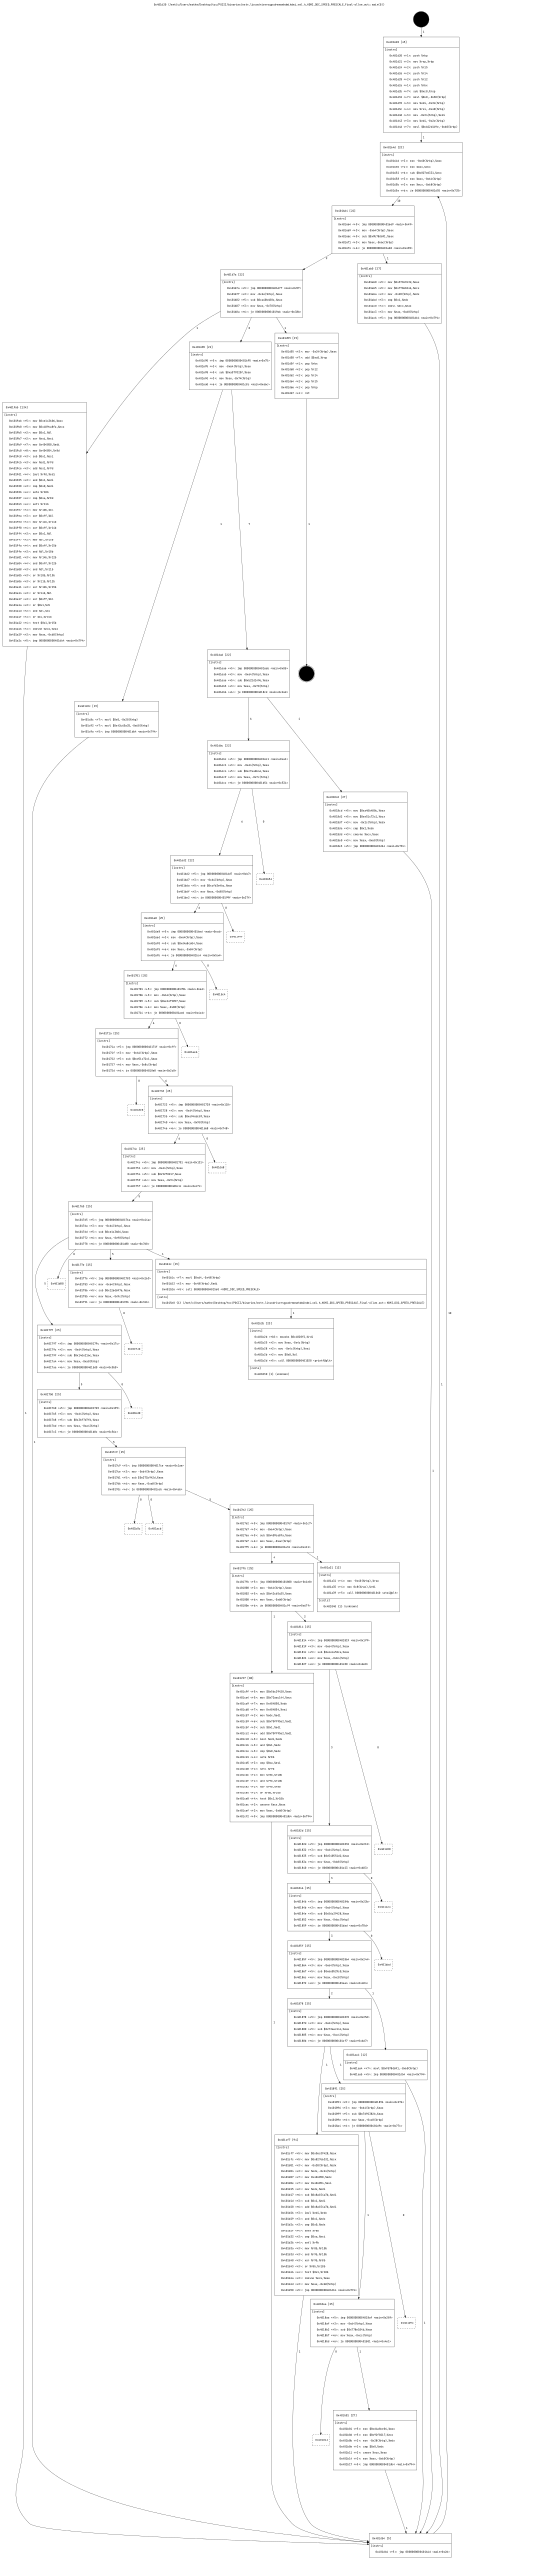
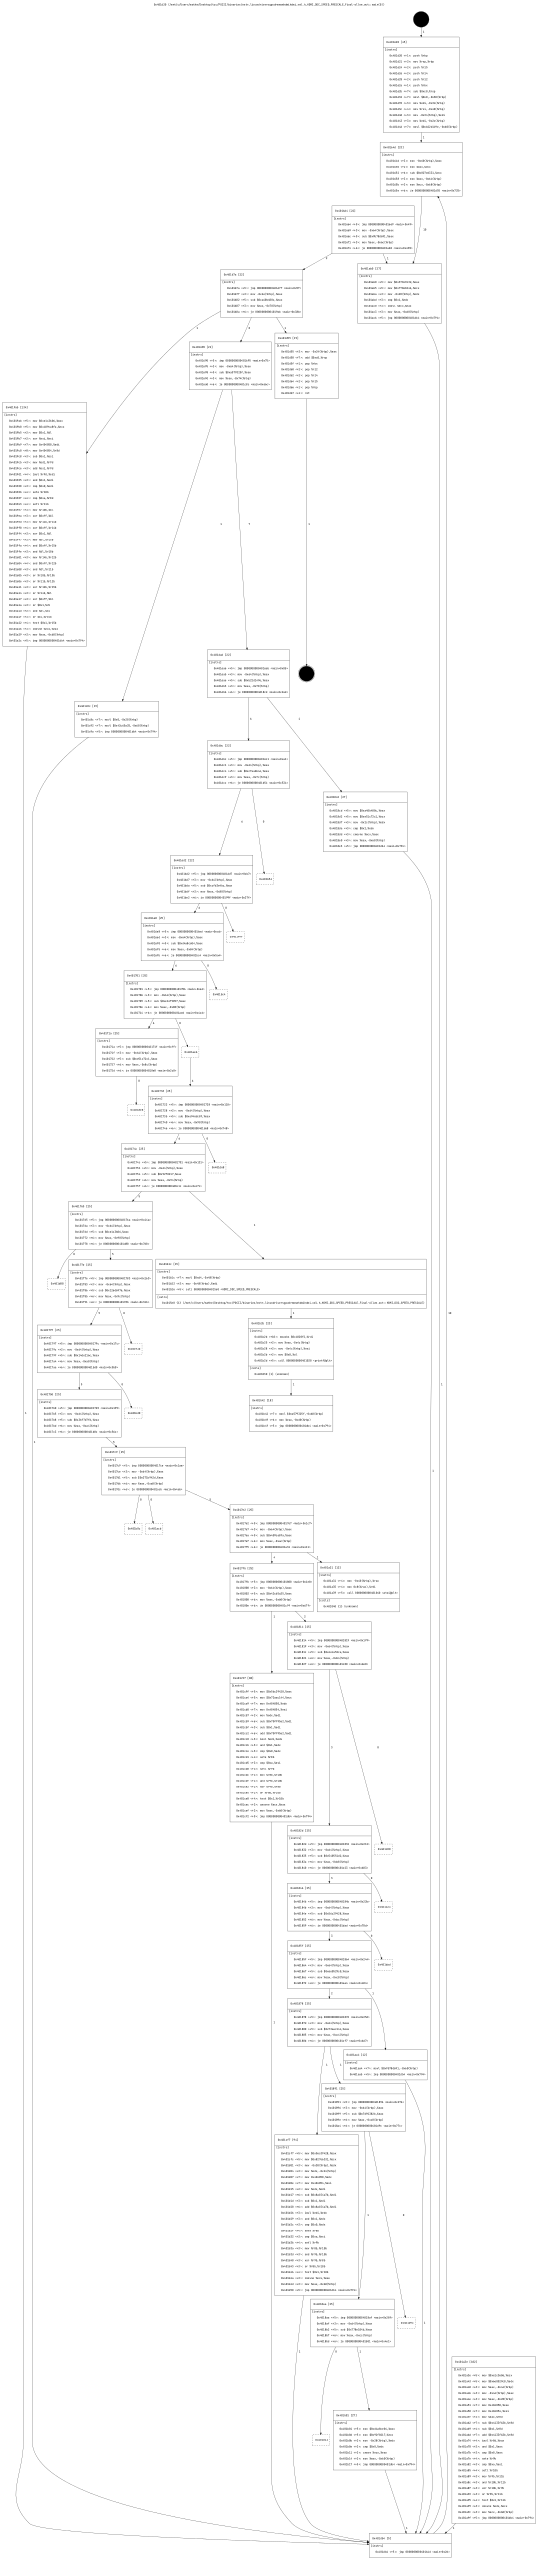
(397, 200) -> (420, 229)
(163, 1080) -> (190, 1071)
(157, 1254) -> (226, 1225)
(36, 1275) -> (95, 1316)
none -> (291, 1413)
none -> (494, 2440)
